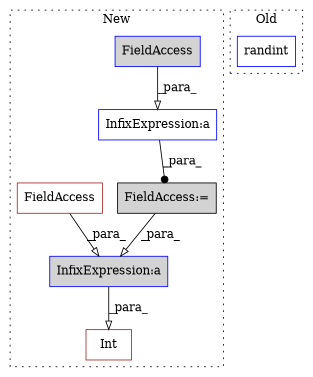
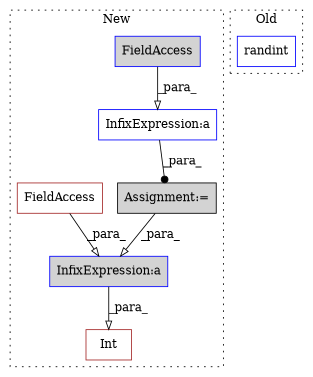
(167, 198) -> (167, 198)
